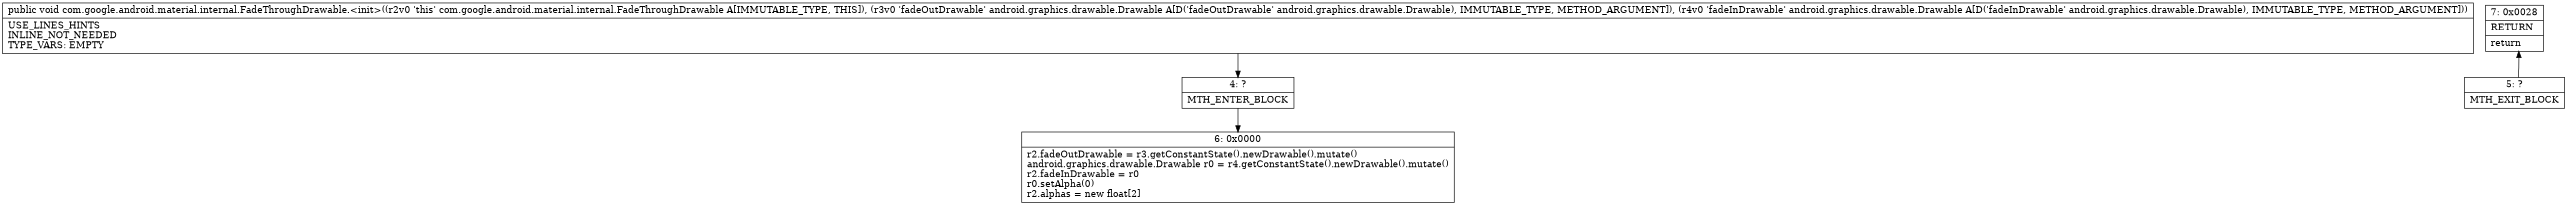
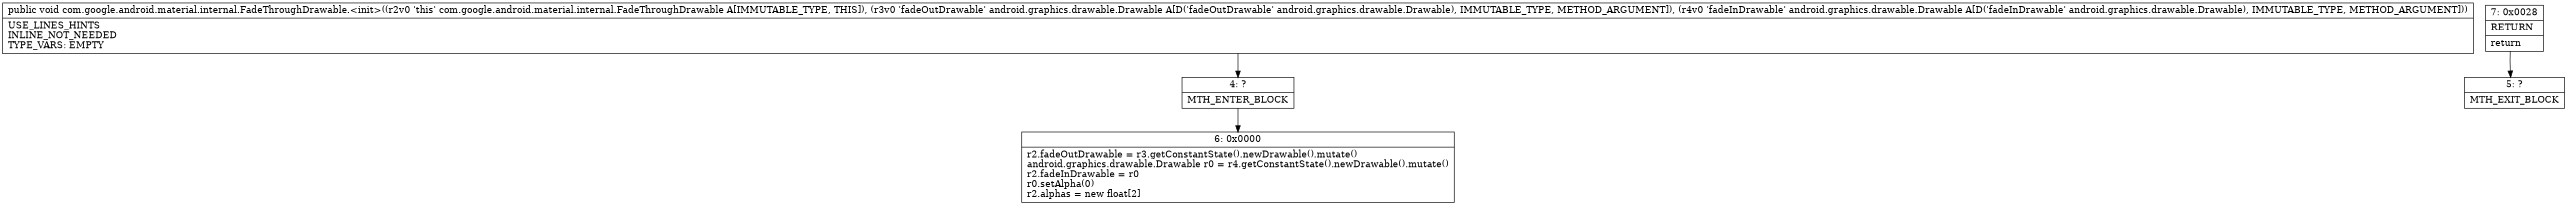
(2519, 68) -> (2510, 61)
